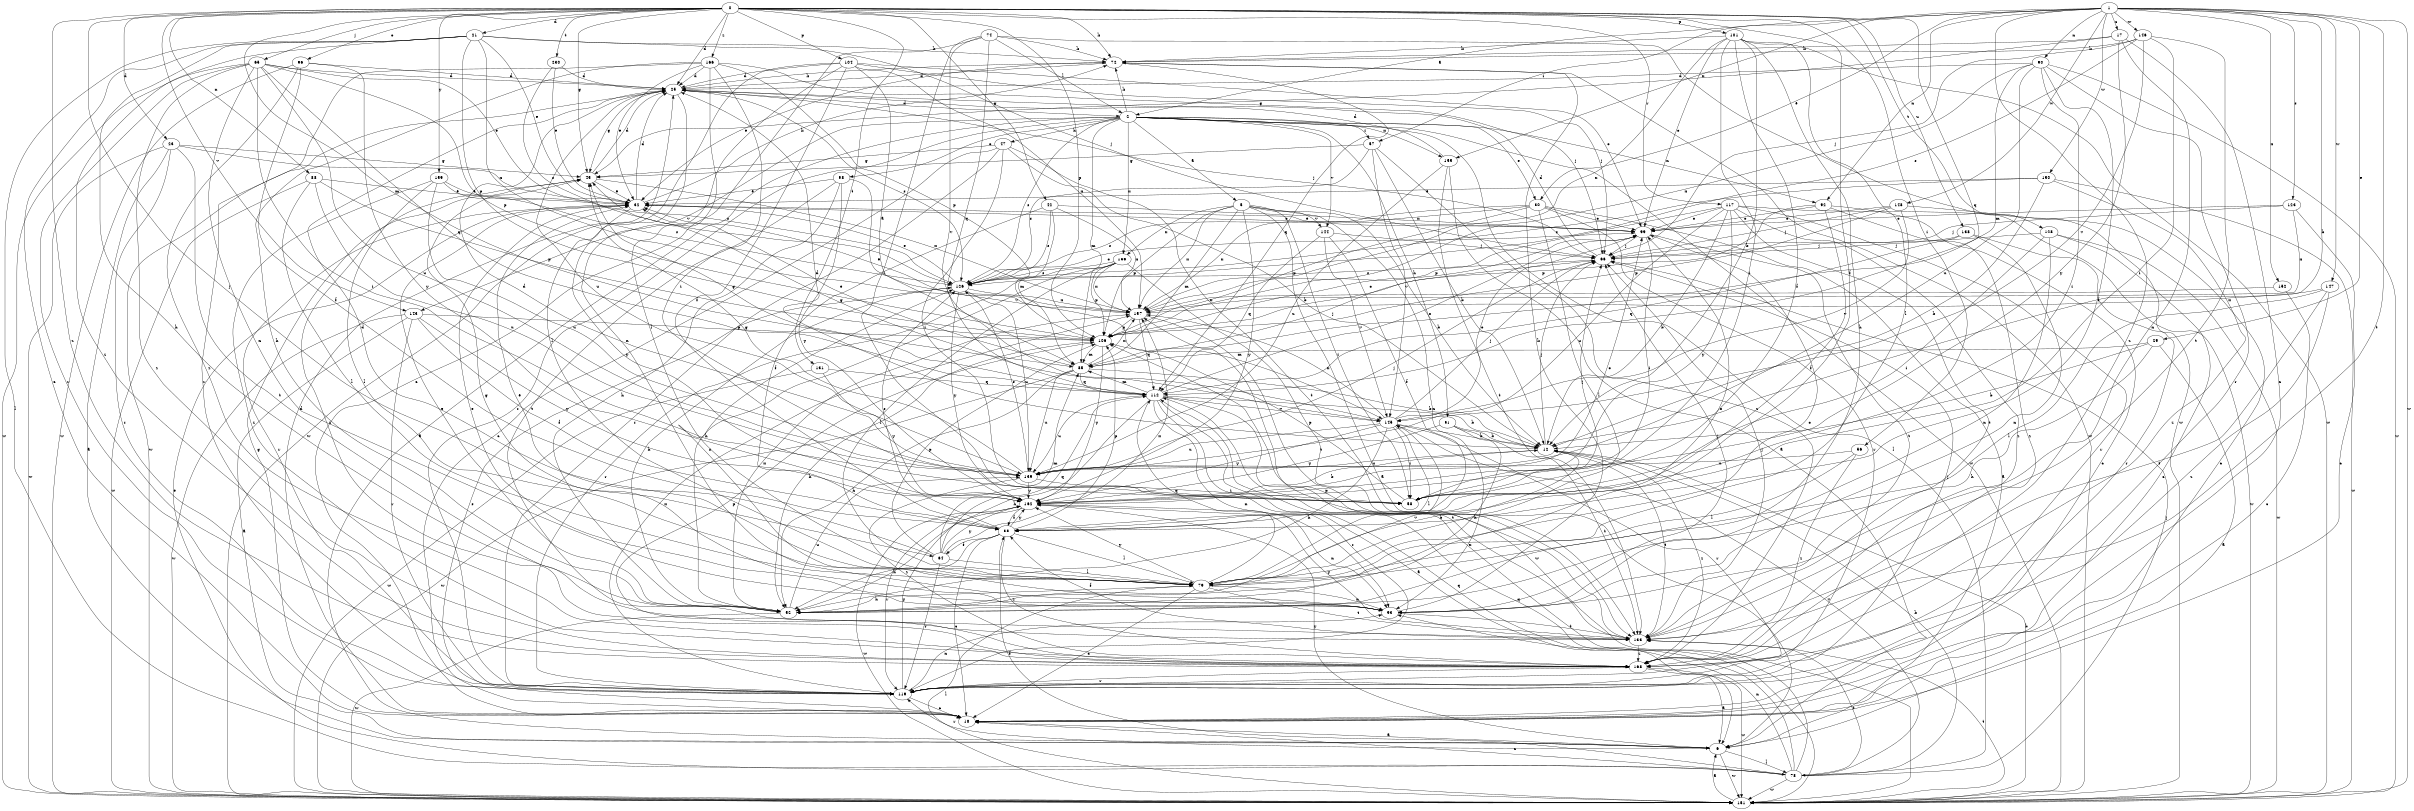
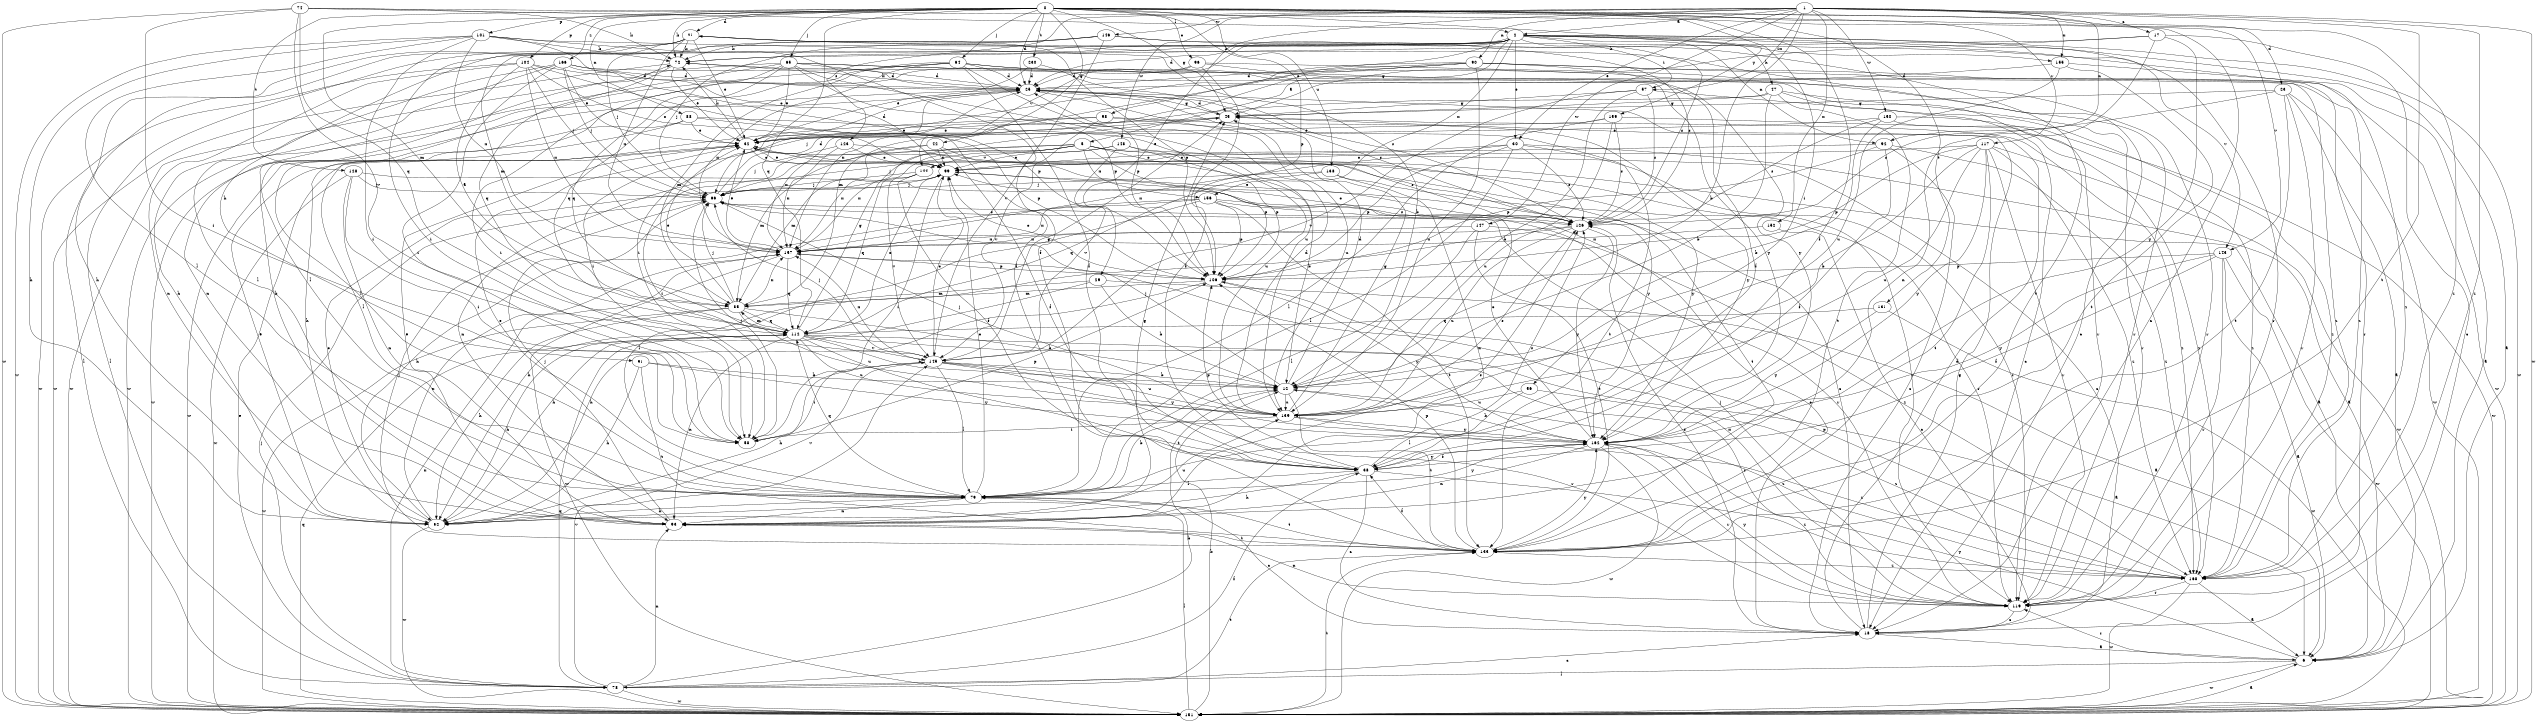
(910, 106) -> (1212, 55)
(973, 540) -> (1100, 338)
(452, 625) -> (1937, 50)
